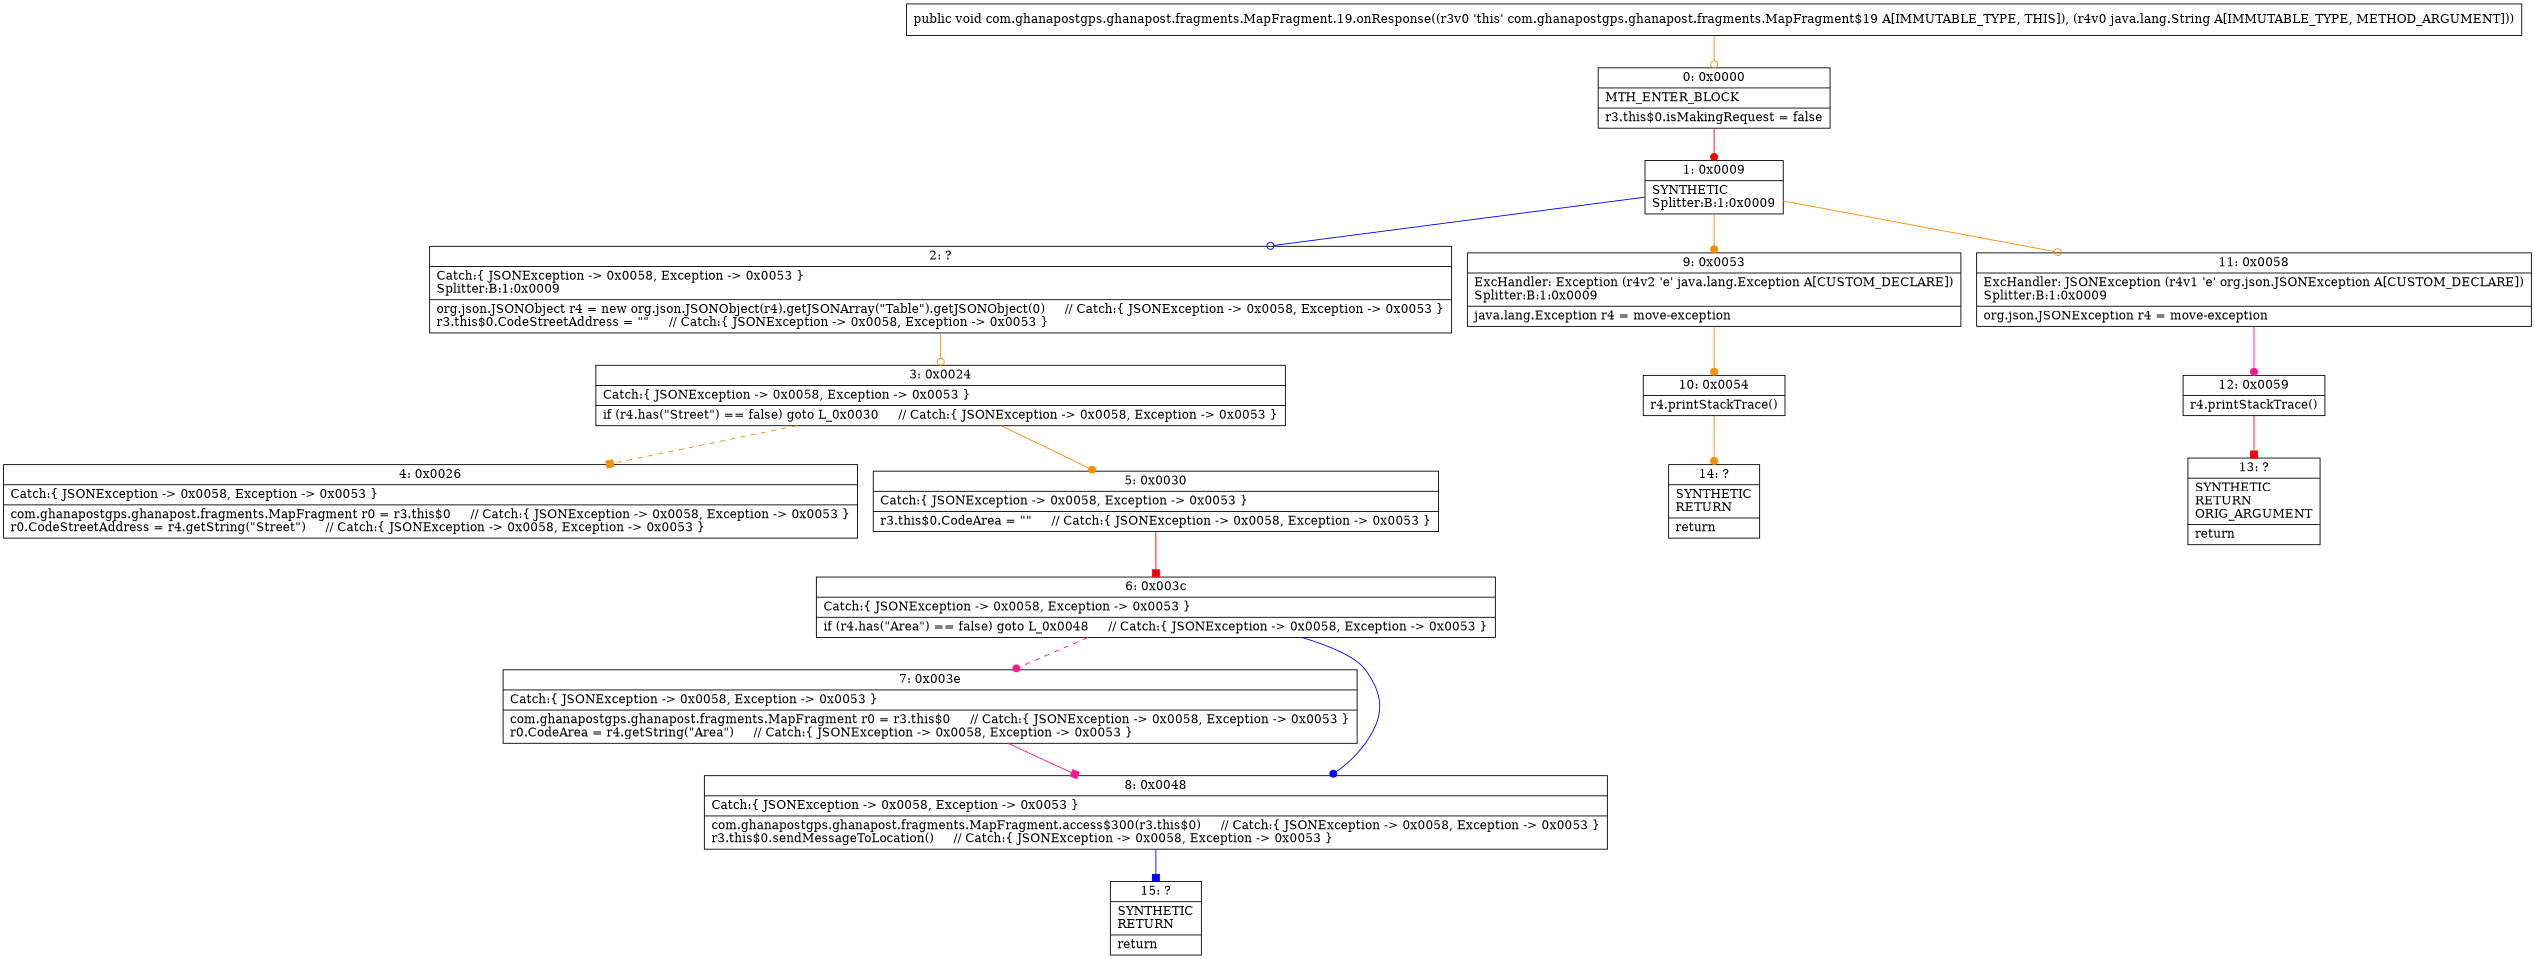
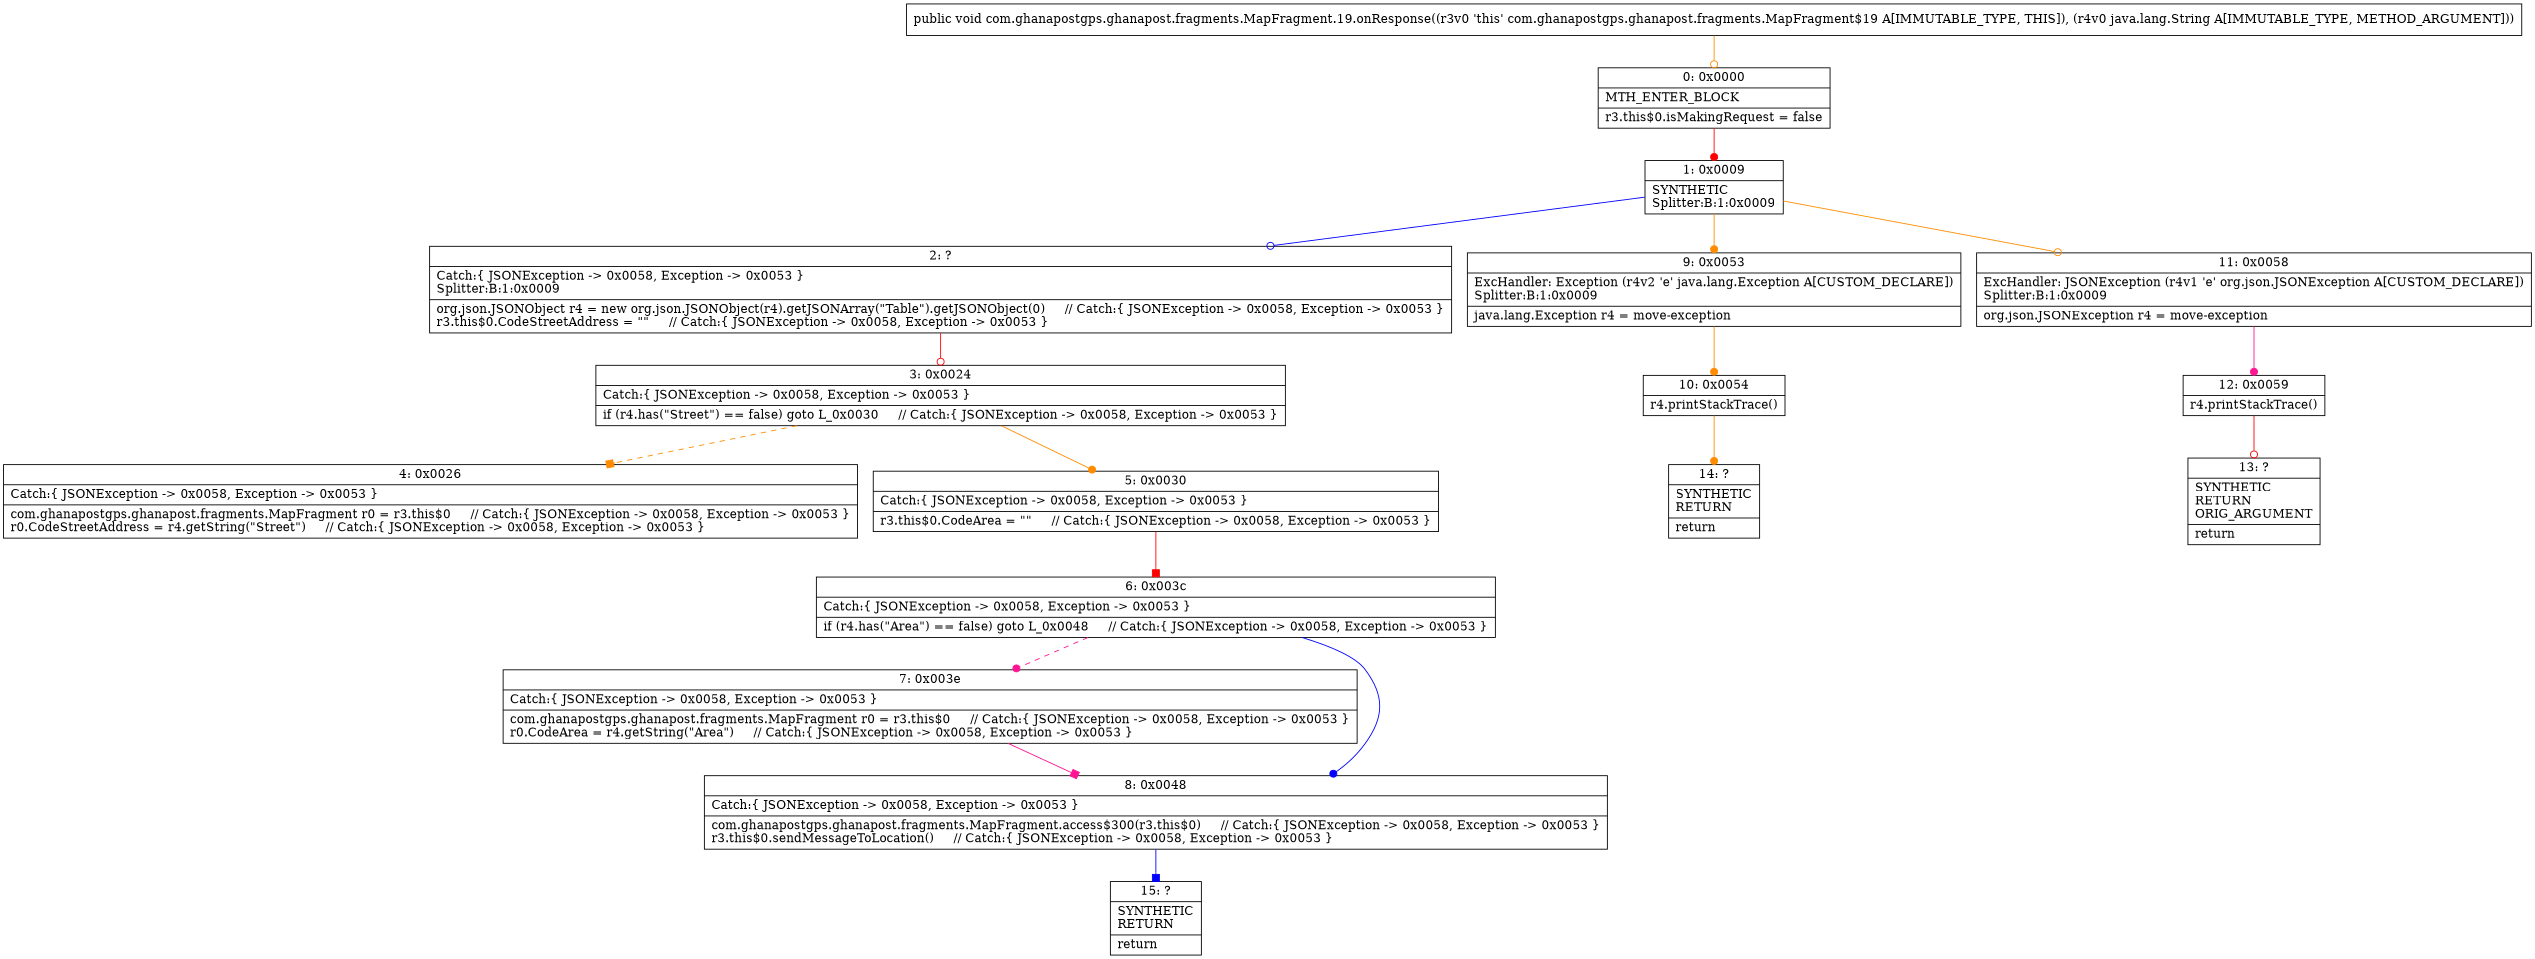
(941, 346) -> (941, 346)
(2254, 432) -> (2254, 433)
